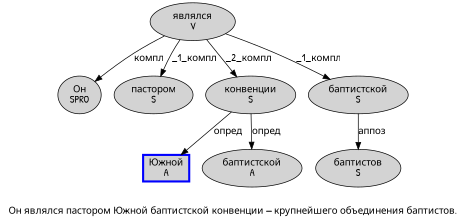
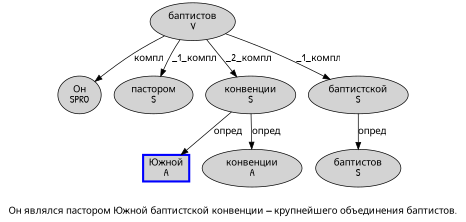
(193, 22) -> (193, 22)
(372, 132) -> (372, 132)
(252, 168) -> (252, 168)
